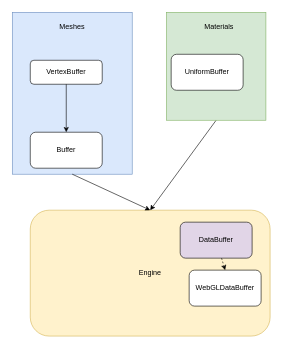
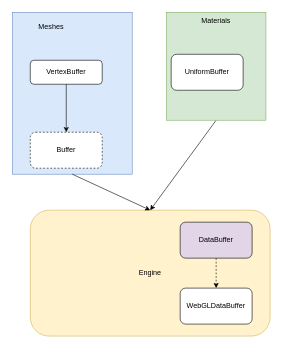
(72, 27) -> (51, 27)
(219, 27) -> (216, 21)
(66, 150) -> (66, 150)
(225, 288) -> (216, 306)
